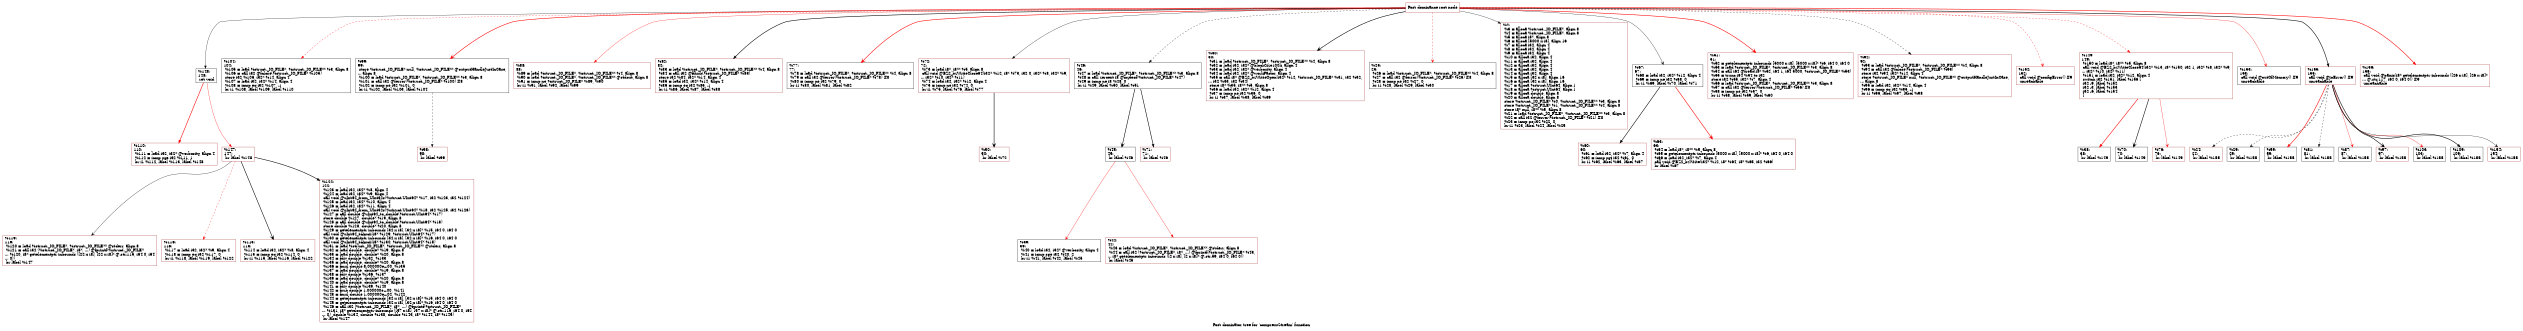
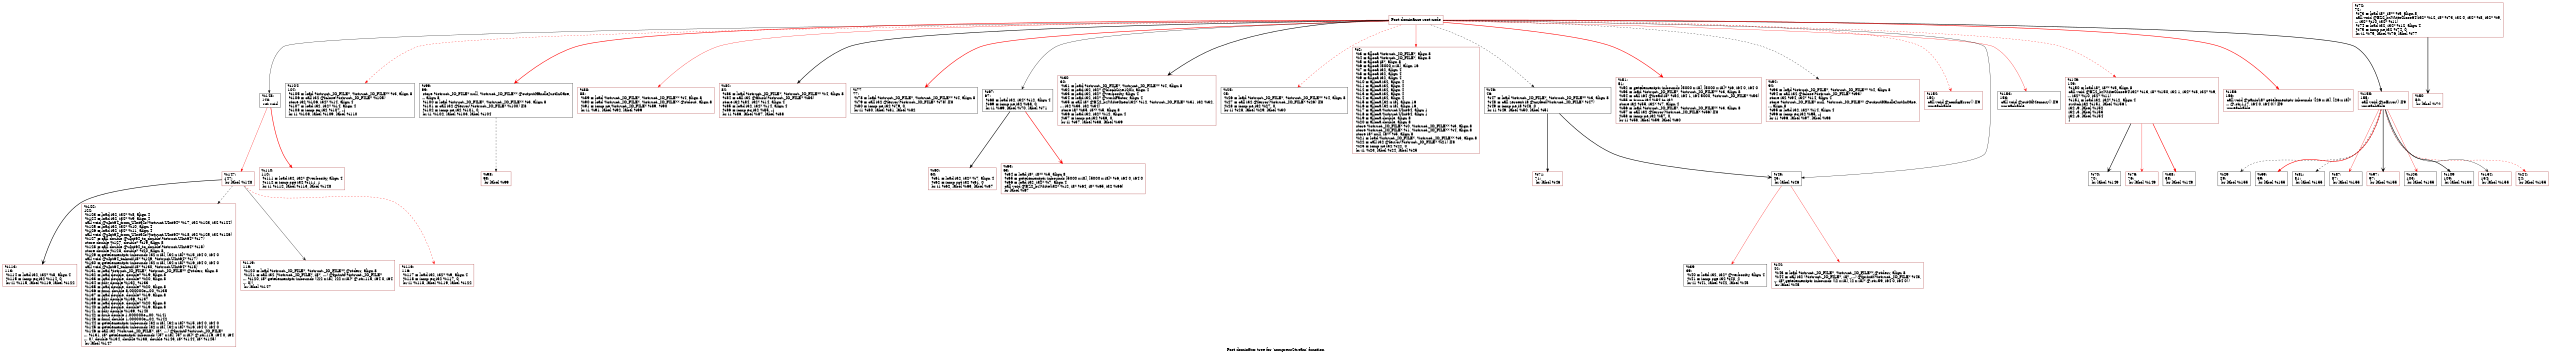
(1175, 13) -> (1860, 32)
(1479, 15) -> (1416, 35)
(2284, 137) -> (2471, 160)
(287, 166) -> (226, 194)
